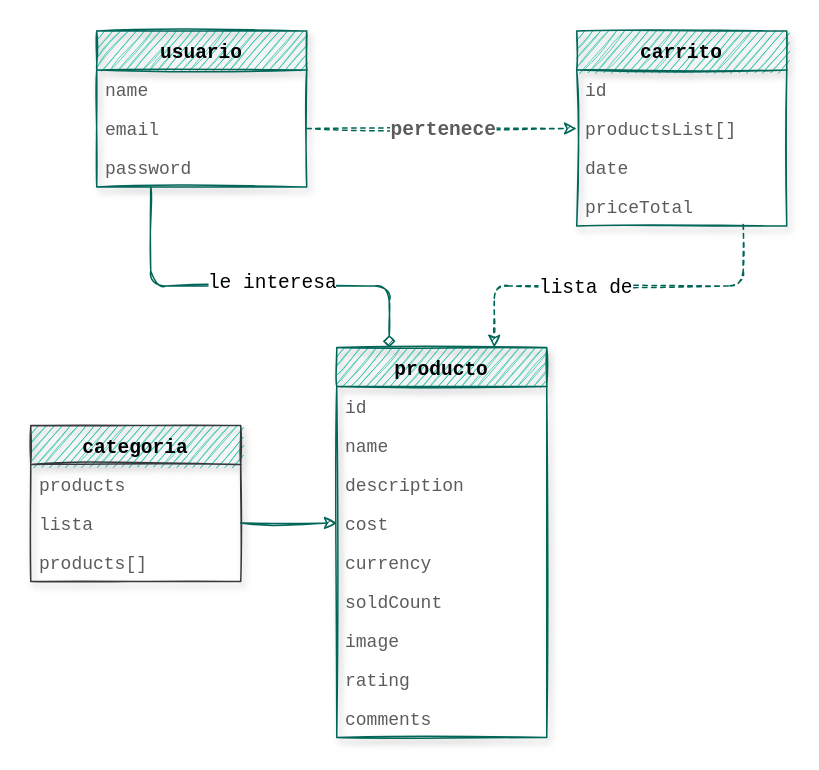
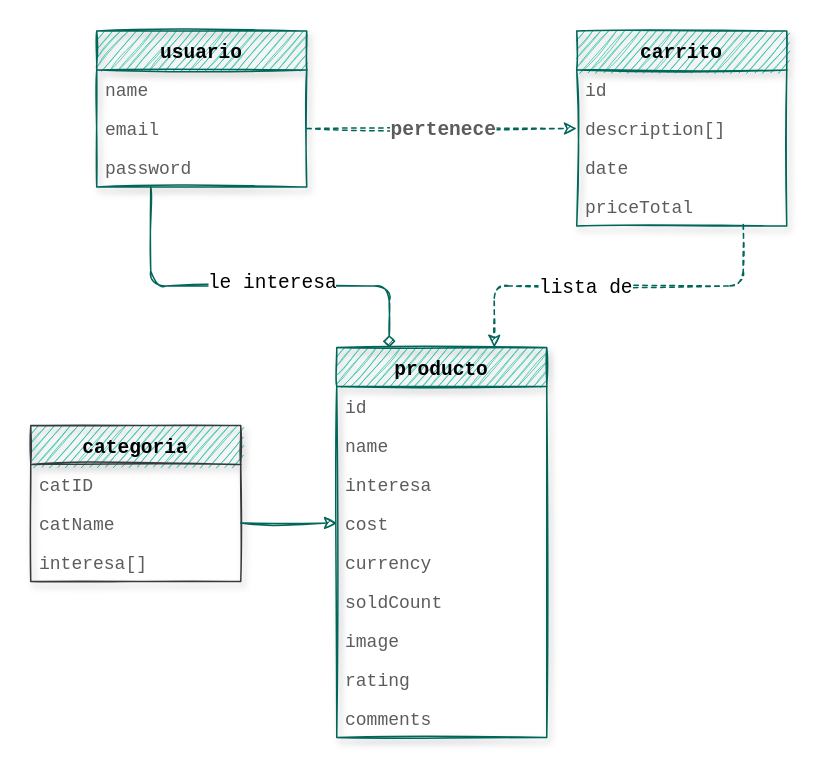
(653, 129) -> (646, 129)
(79, 485) -> (64, 485)
(396, 485) -> (383, 485)
(60, 524) -> (74, 524)
(89, 563) -> (87, 563)
